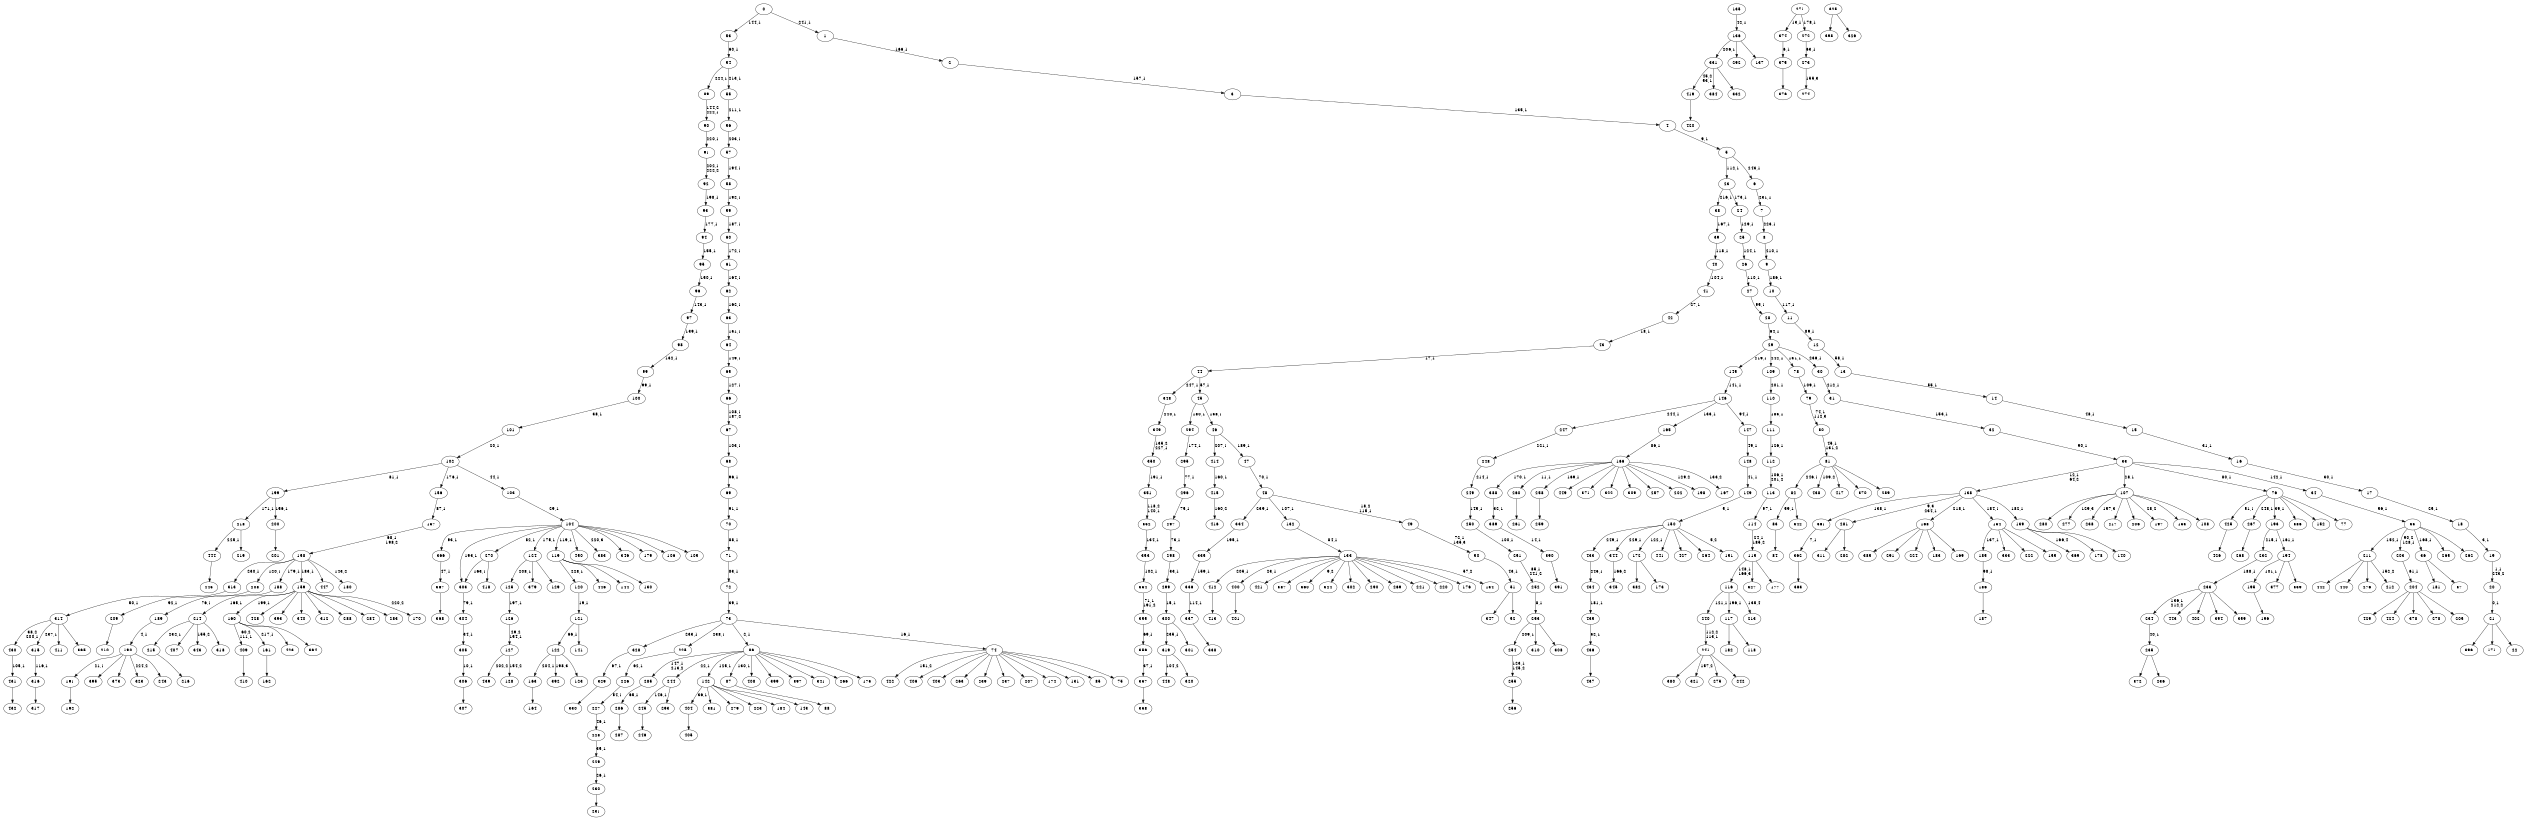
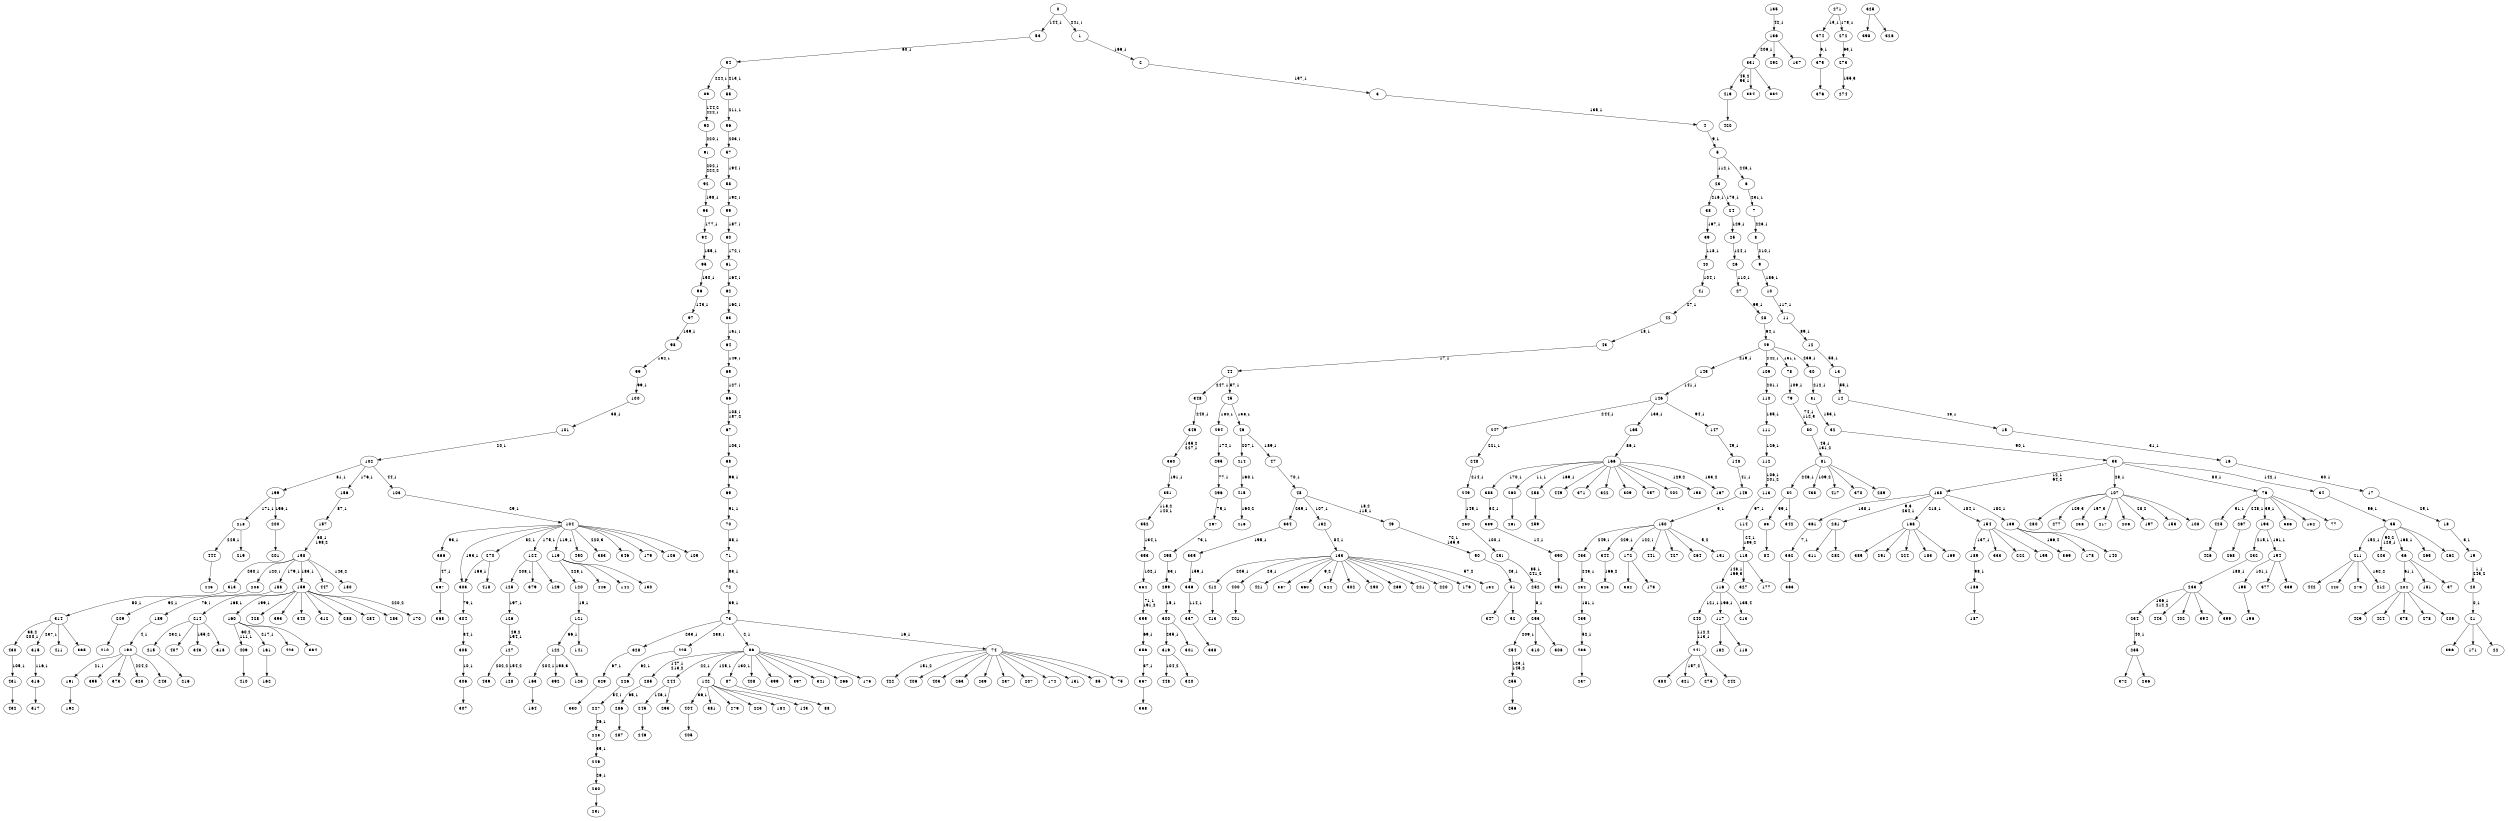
(2406, 570) -> (2404, 570)
